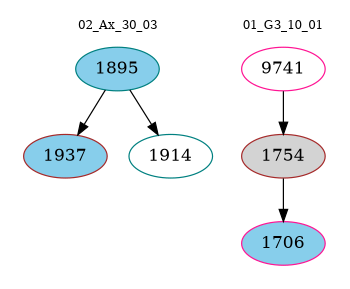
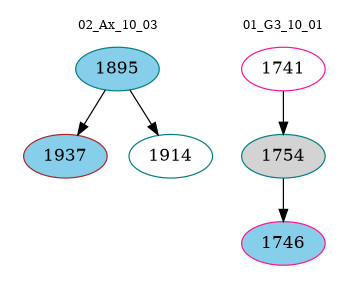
(118, 26) -> (118, 26)
(283, 69) -> (283, 69)
(283, 156) -> (283, 156)
(283, 243) -> (283, 243)
